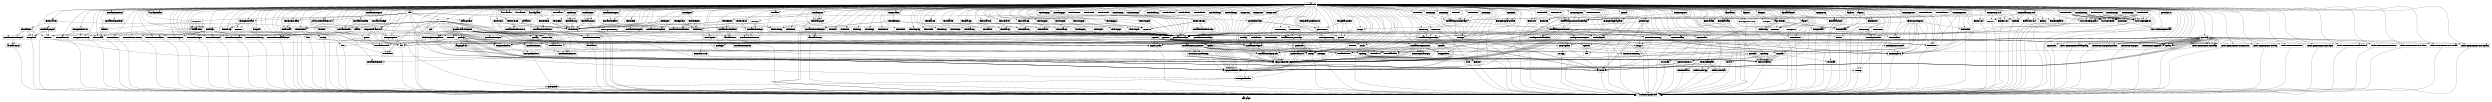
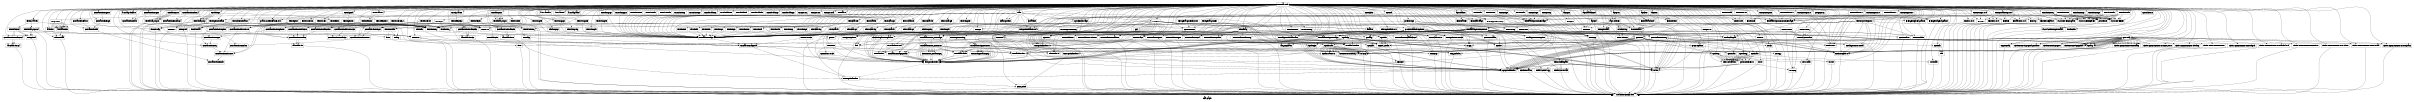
(710, 38) -> none
(2074, 46) -> none
